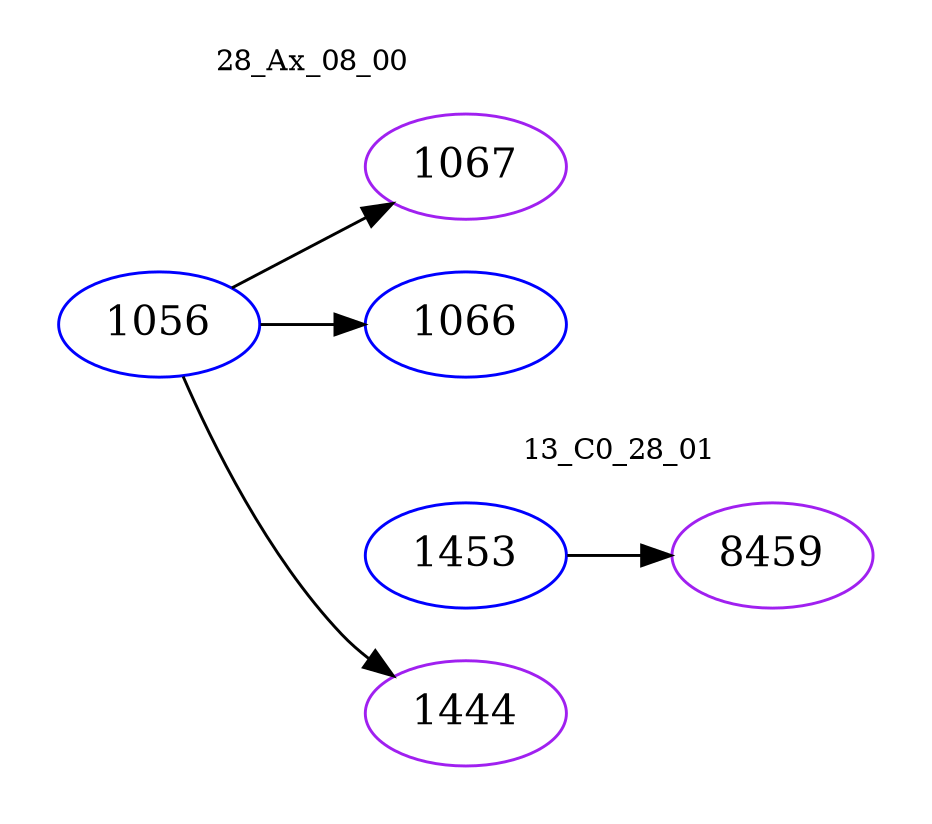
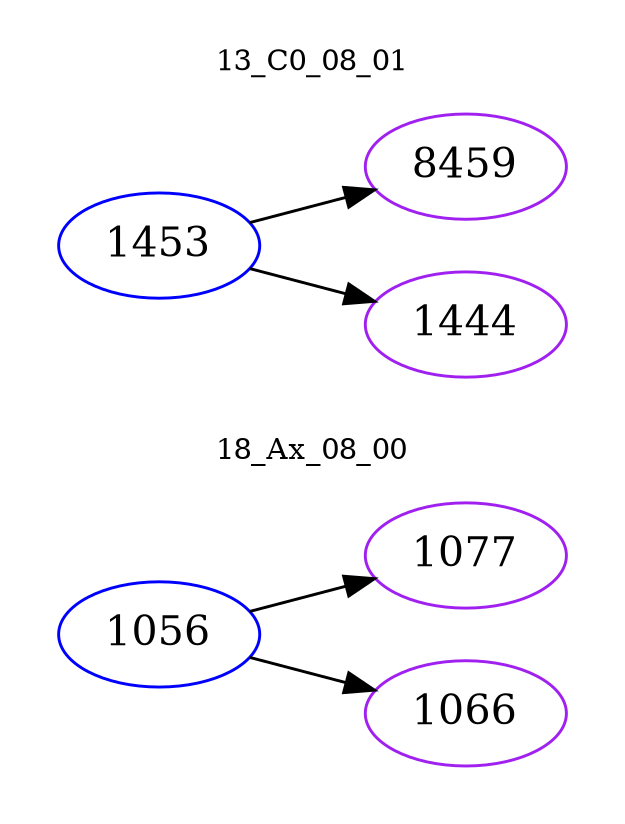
(313, 63) -> (313, 452)
(466, 167) -> (466, 555)
(466, 325) -> (466, 713)
(619, 452) -> (313, 63)
(261, 527) -> (298, 281)
